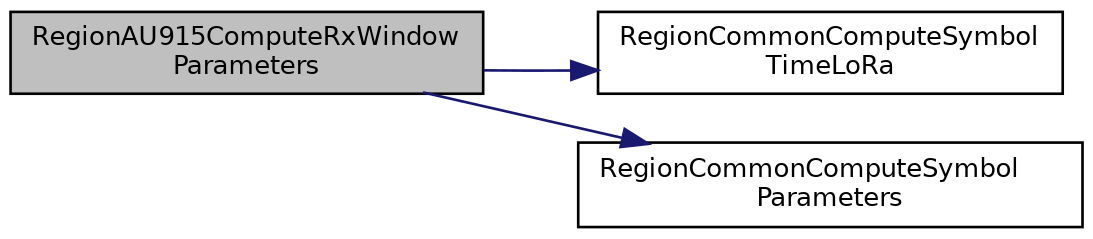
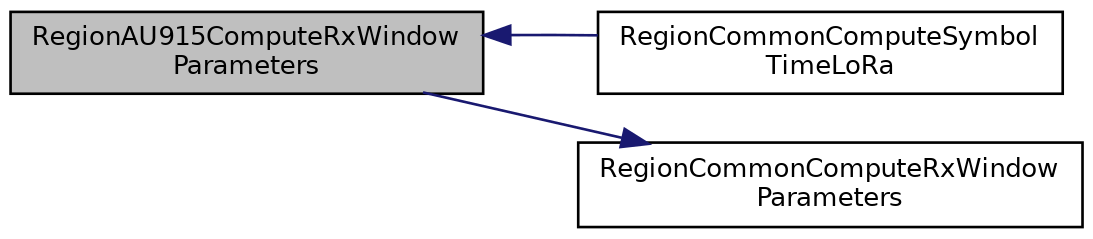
(528, 71) -> (554, 35)
(830, 185) -> (830, 185)
